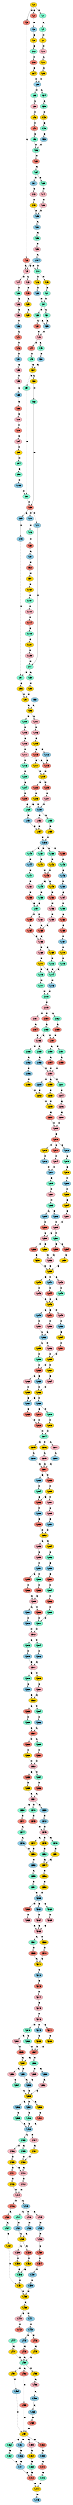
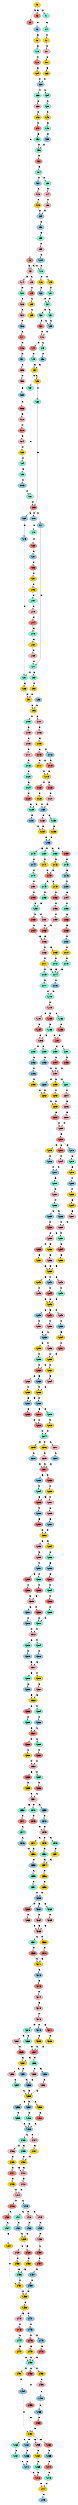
(56, 1250) -> none
none -> (19, 2335)
